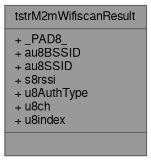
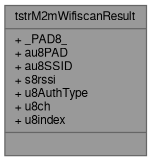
(48, 53) -> (42, 53)
